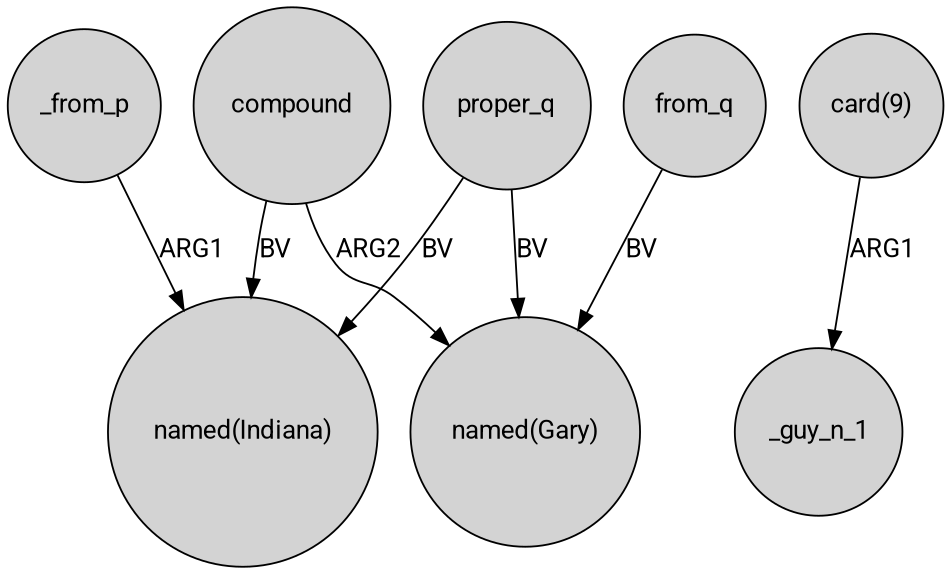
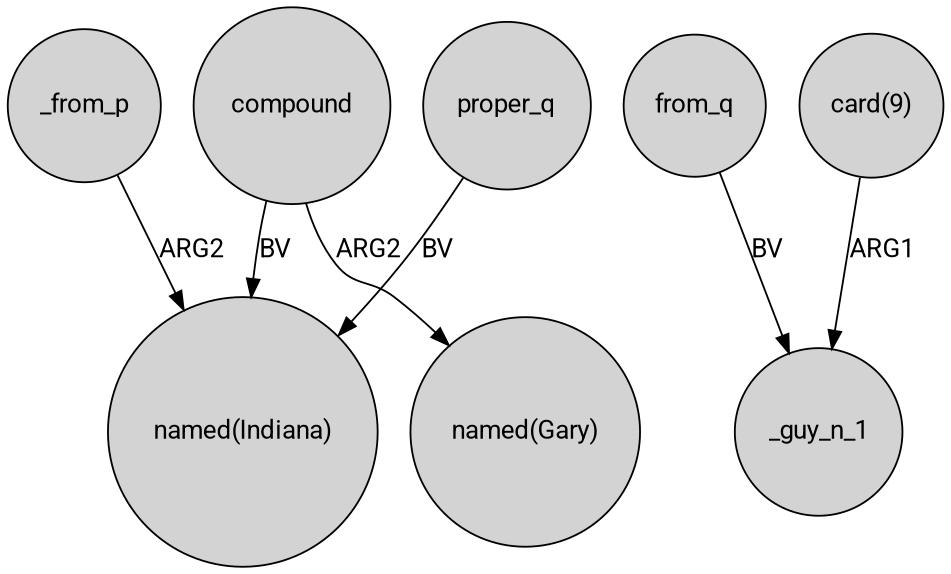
(624, 241) -> (751, 254)
(515, 244) -> none
(192, 250) -> (192, 250)
